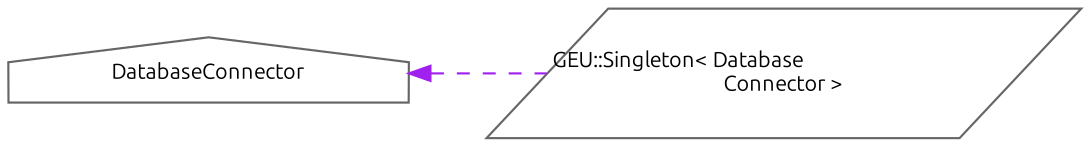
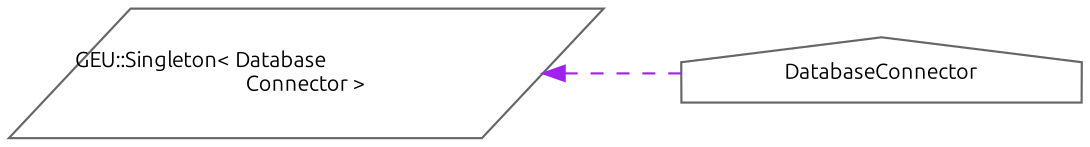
(489, 73) -> (623, 73)
